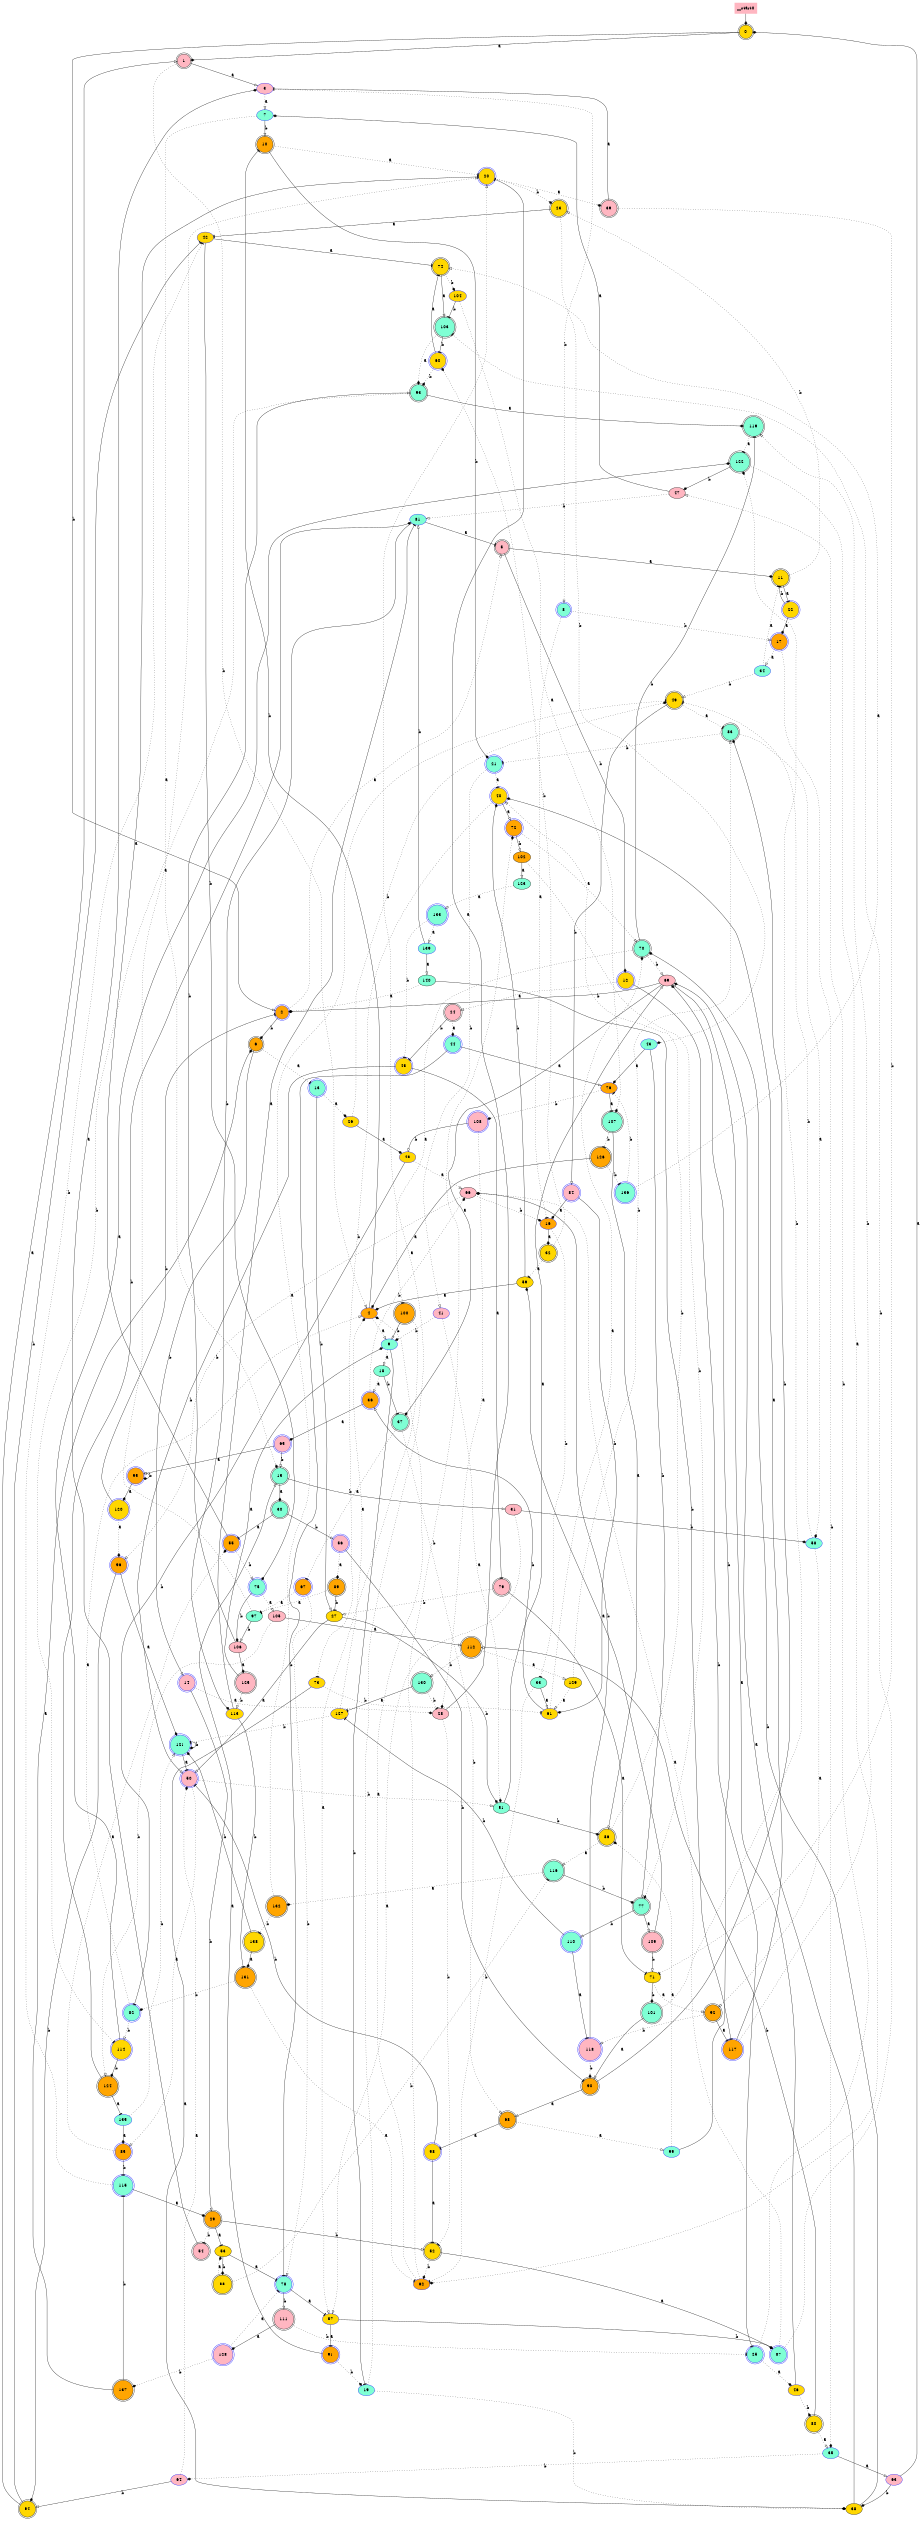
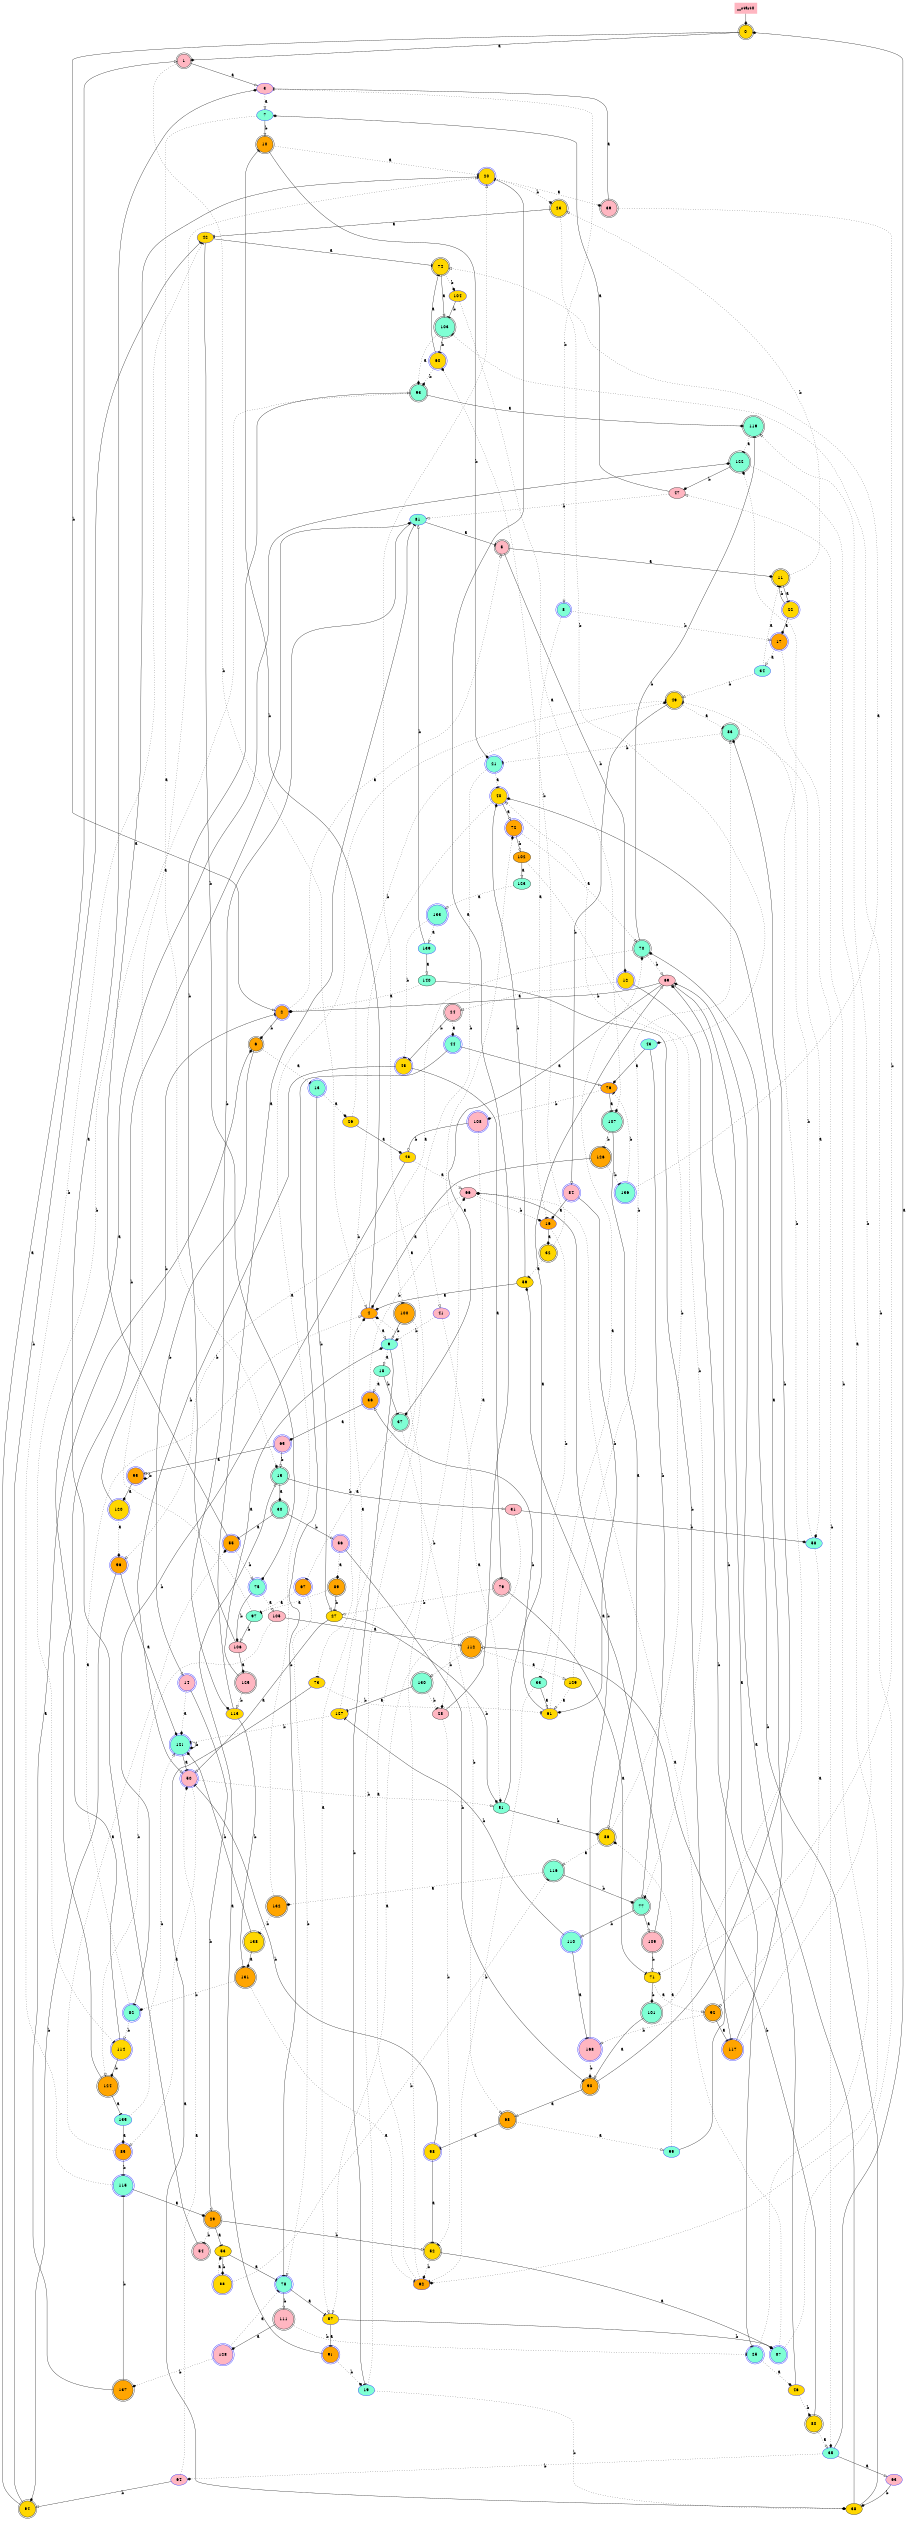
(917, 1187) -> (903, 1185)
(310, 1708) -> (184, 1711)
(590, 2050) -> (590, 2050)
(222, 2284) -> (222, 2284)
